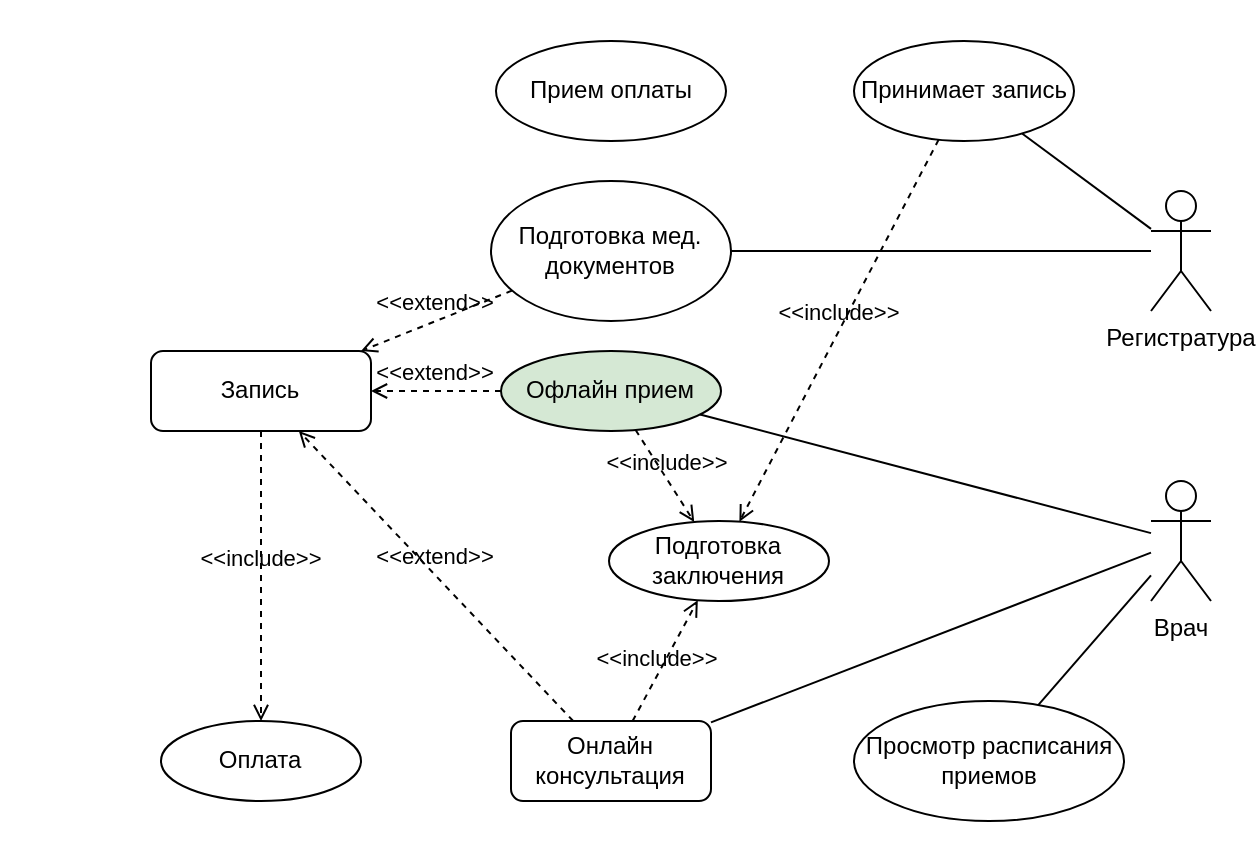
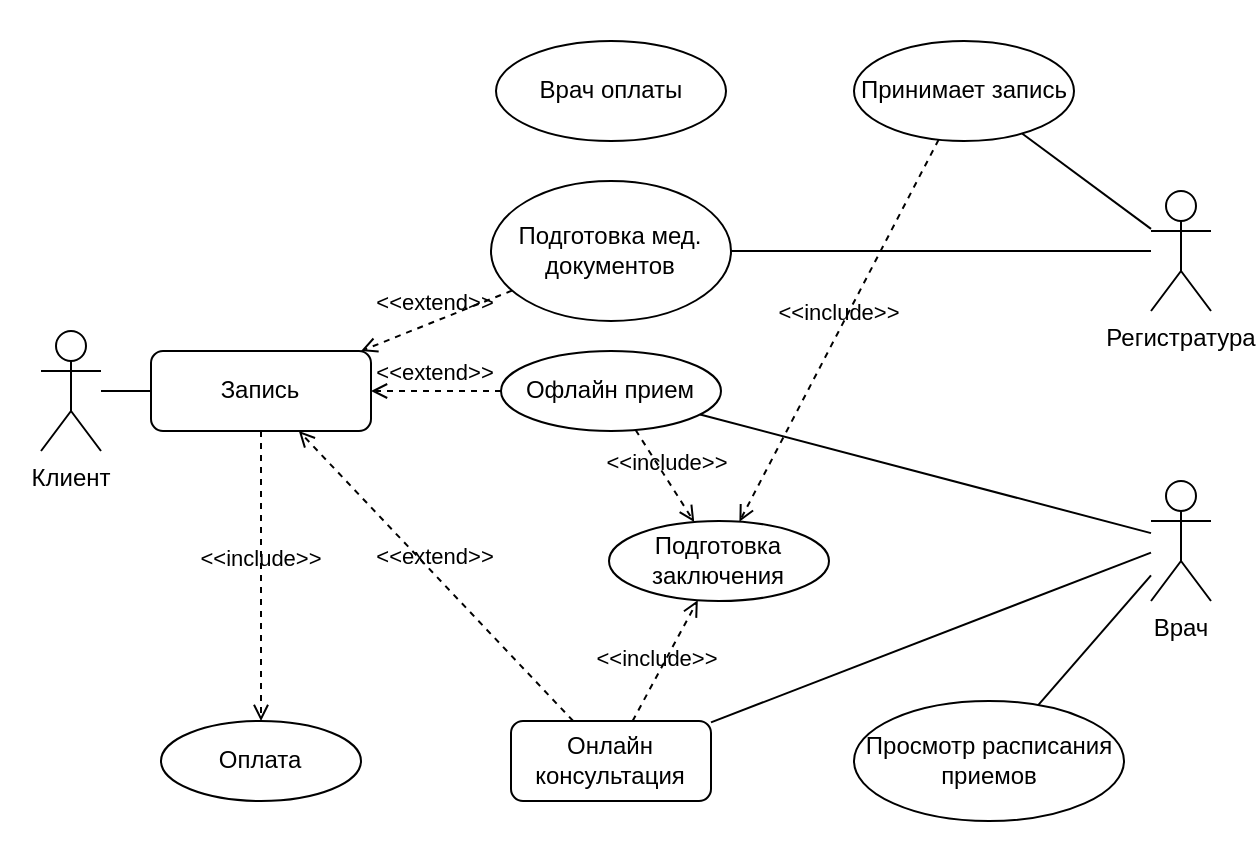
(612, 91) -> (612, 91)
none -> (71, 391)
none -> (126, 391)
(611, 391) -> (611, 391)
